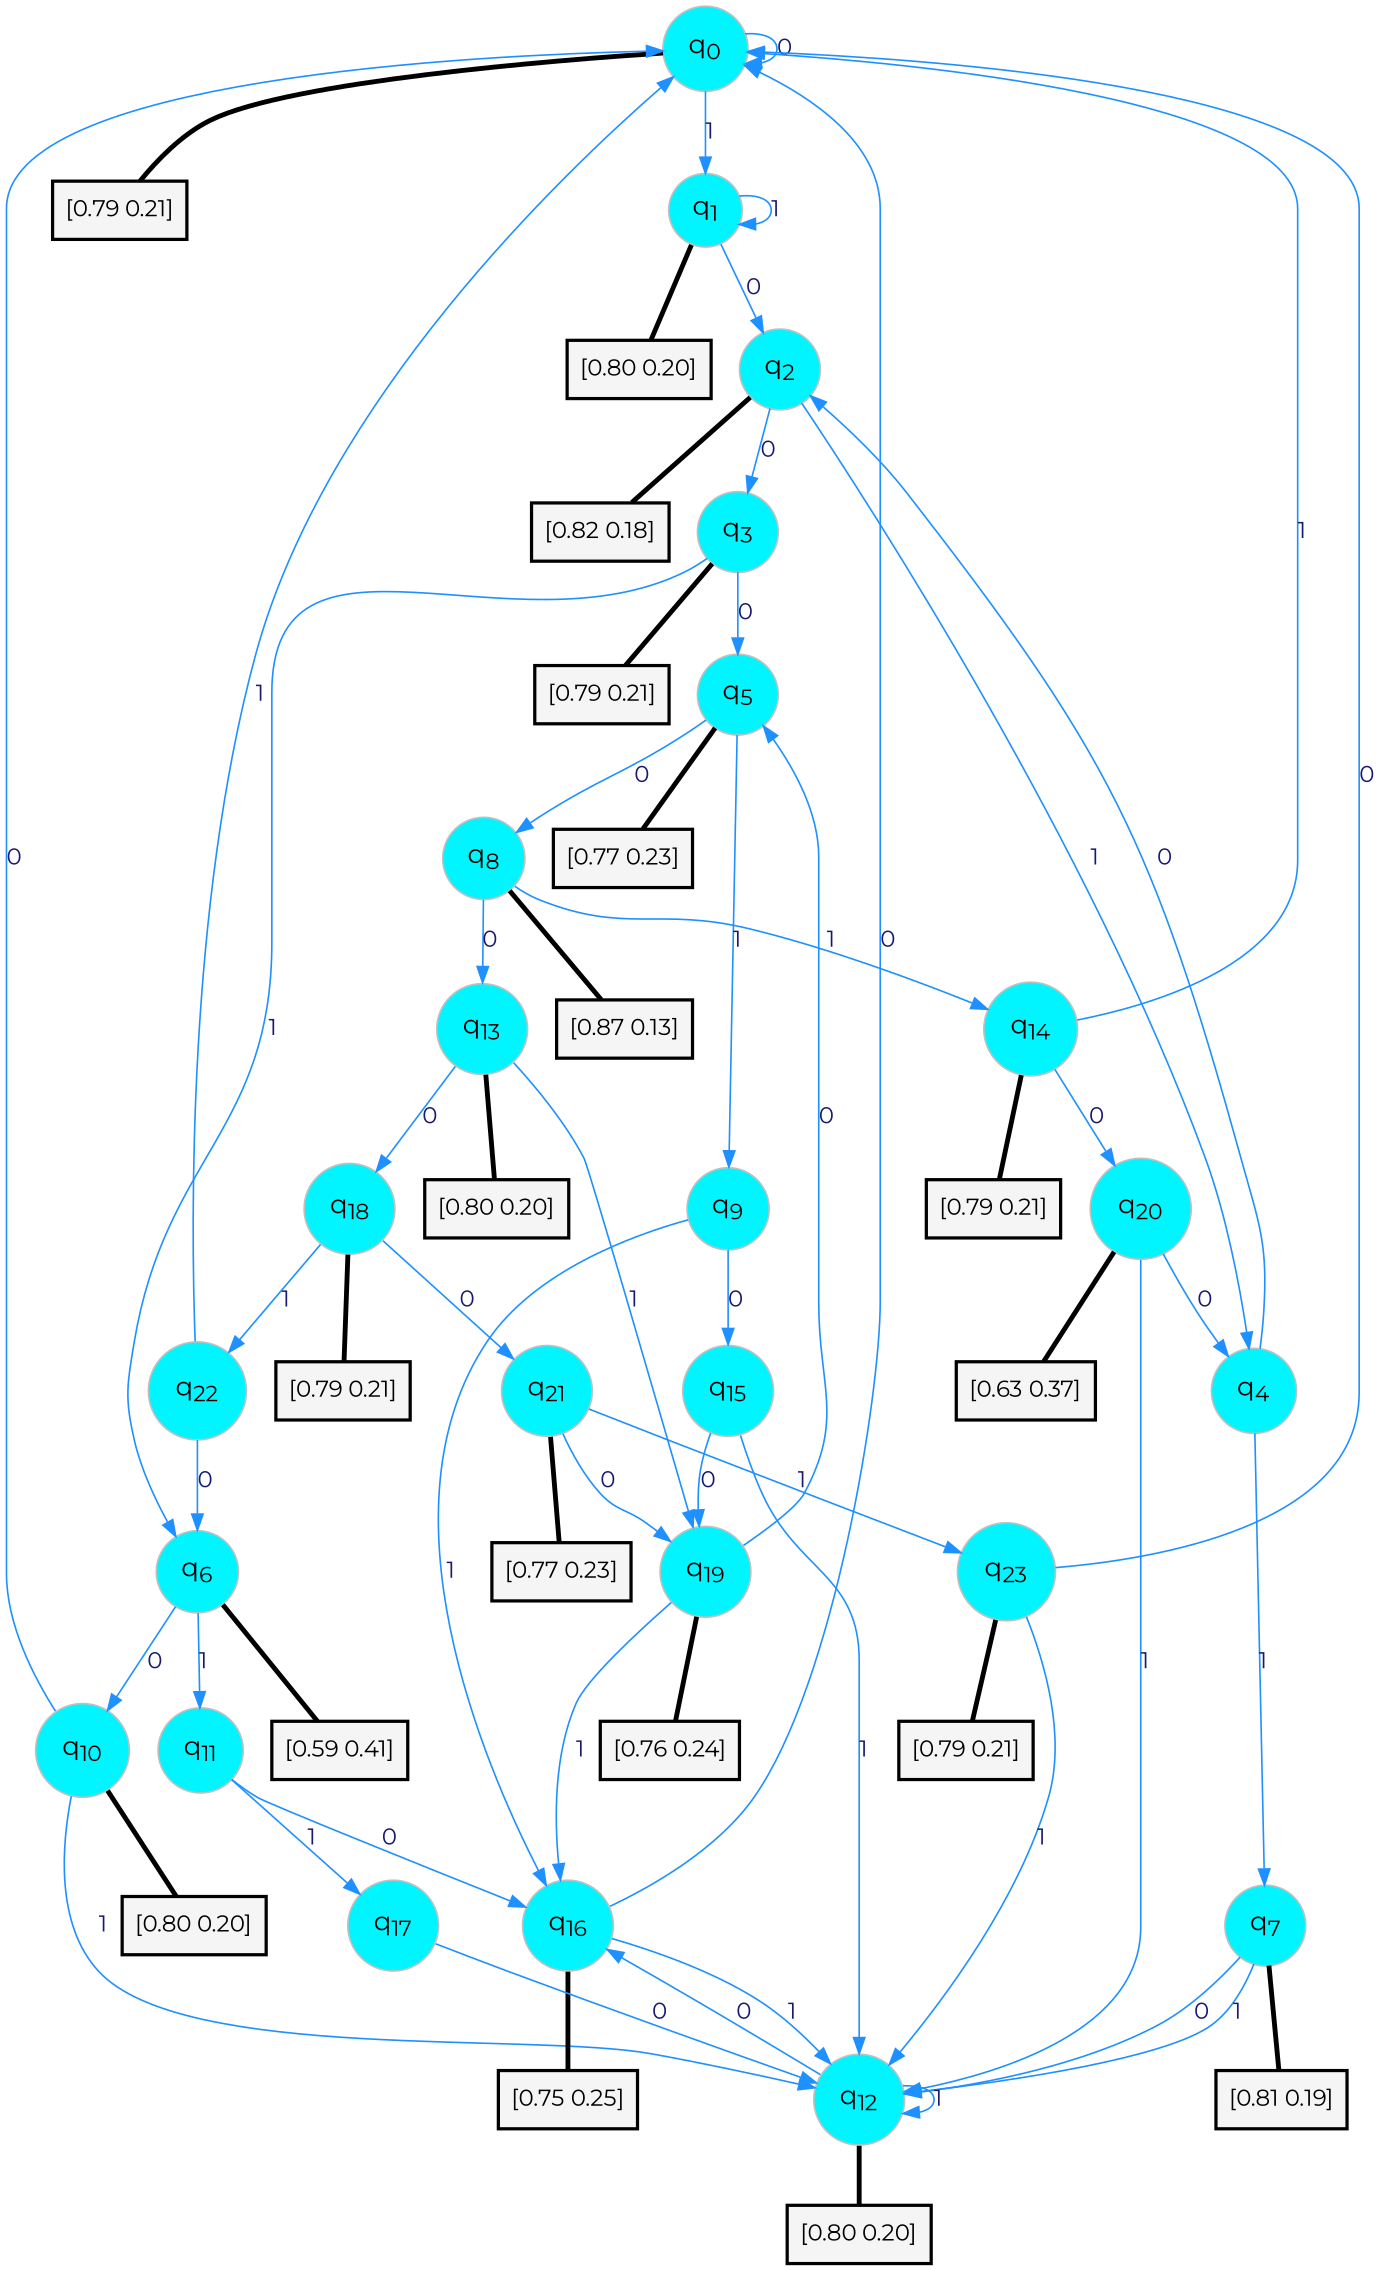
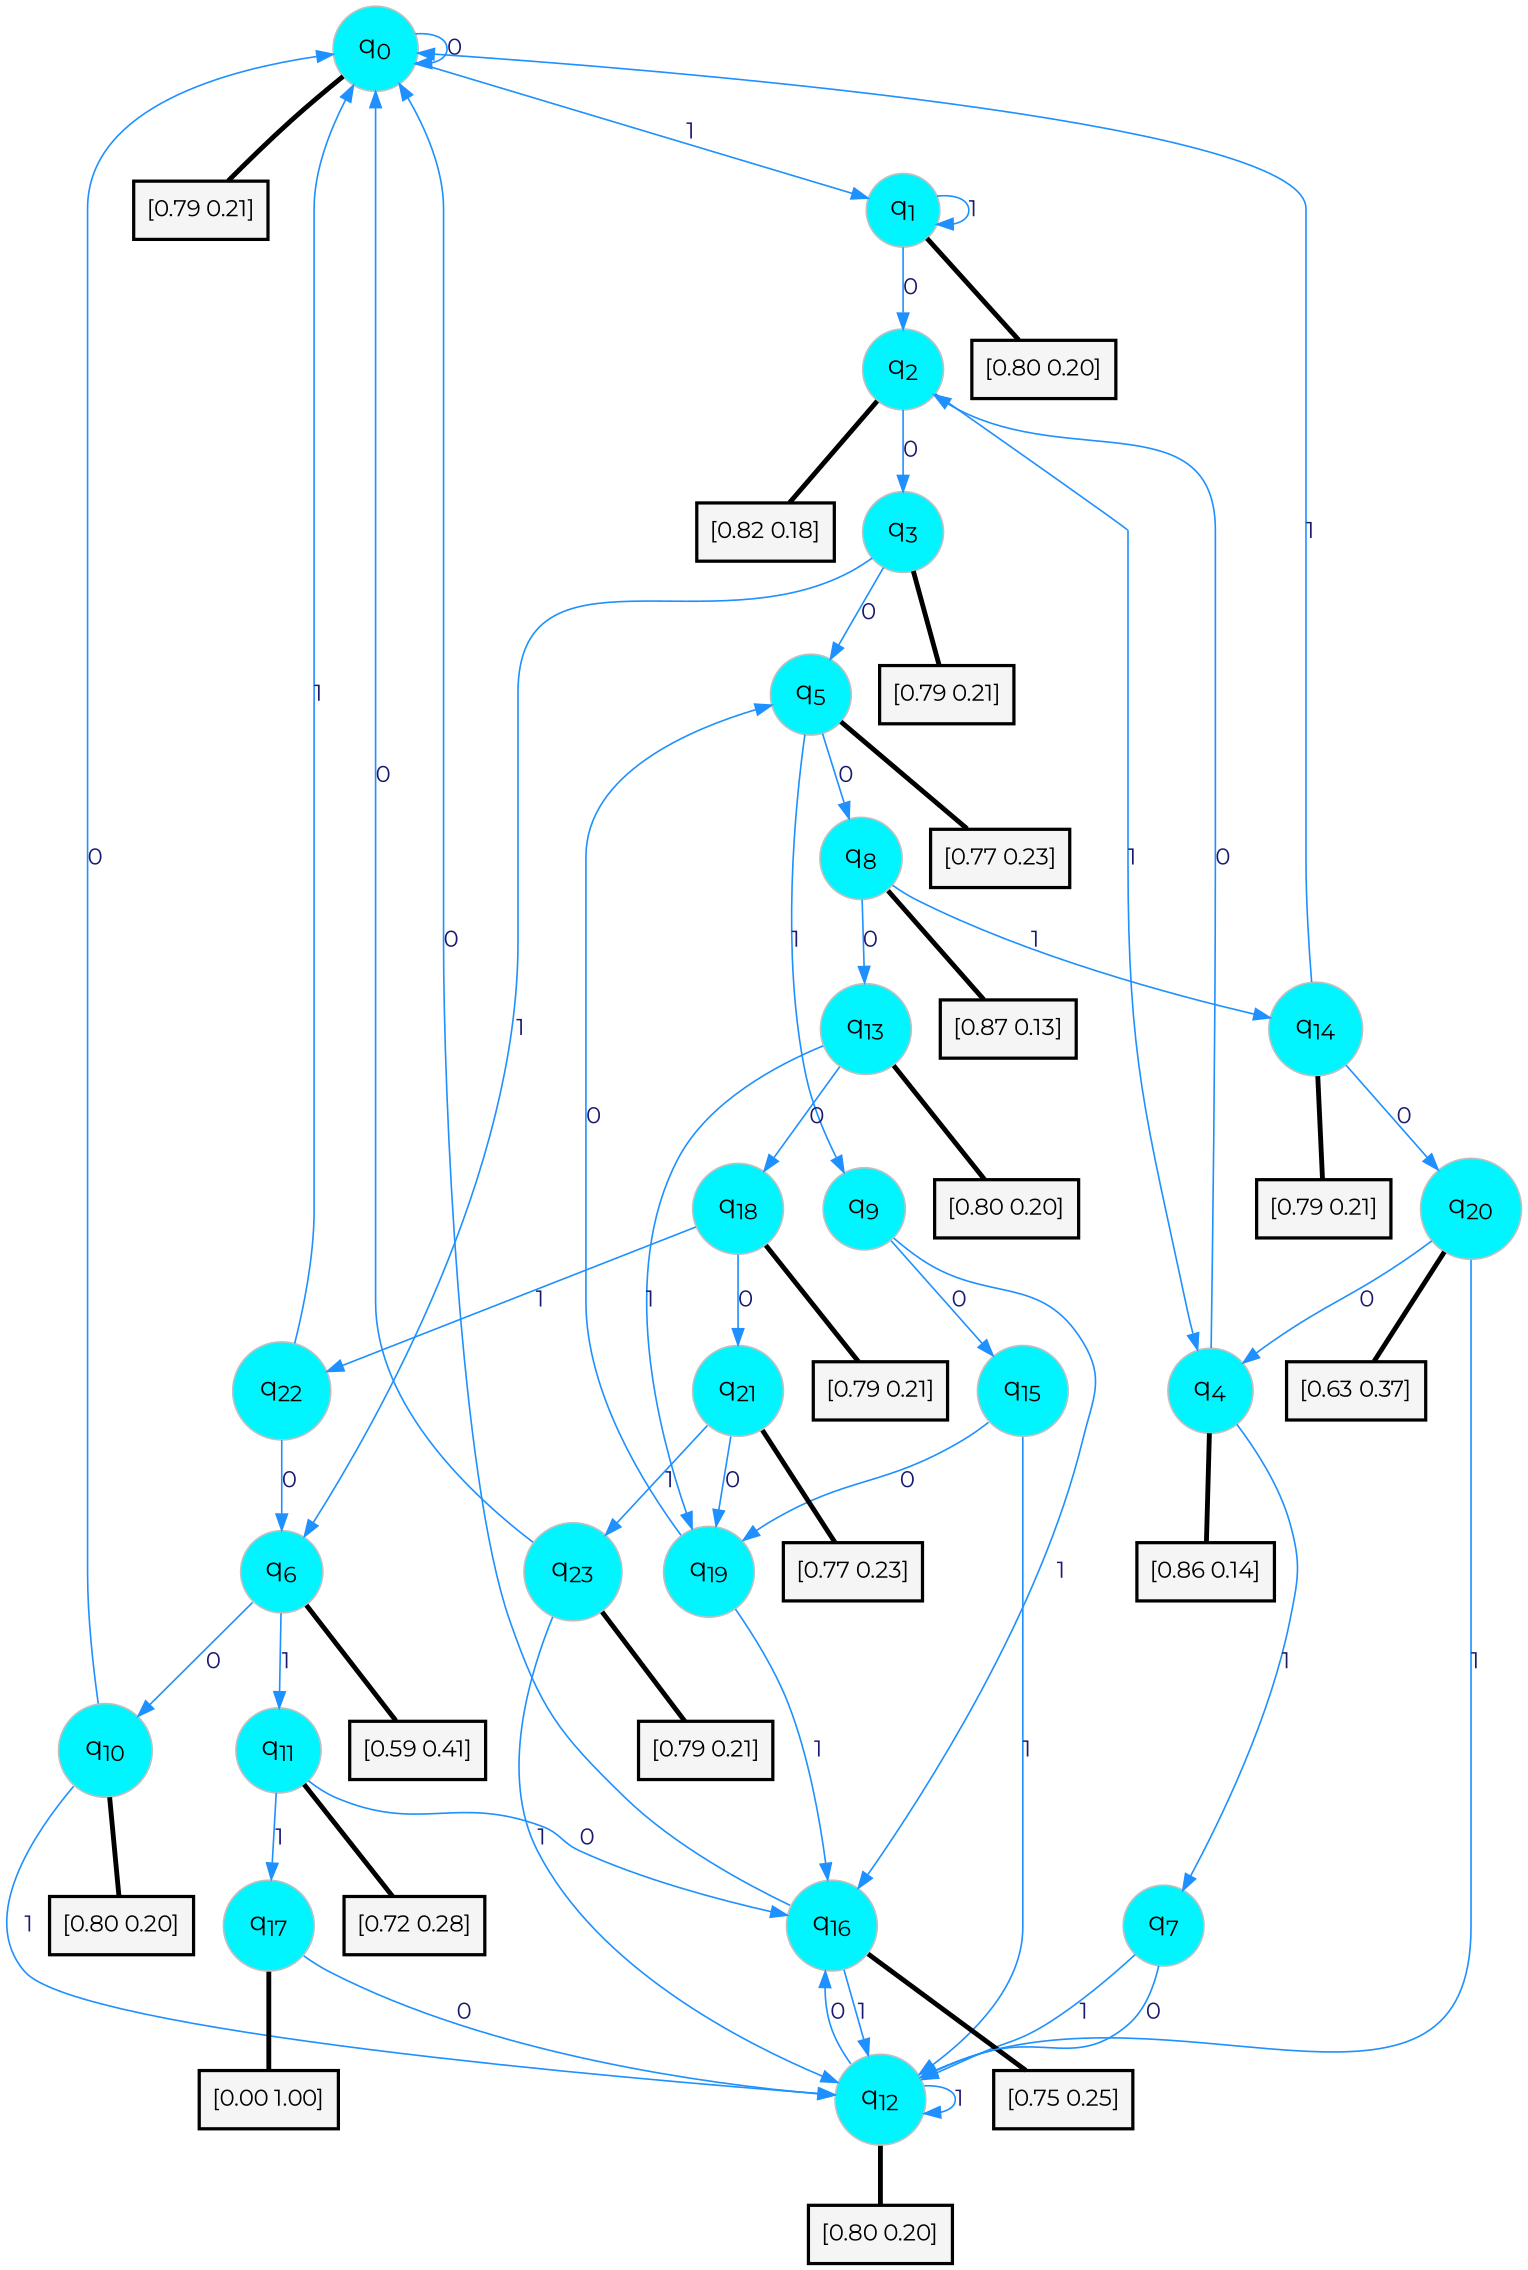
none -> (1206, 1572)
(670, 1750) -> none
none -> (414, 1926)
none -> (269, 2100)
(1282, 2100) -> none
